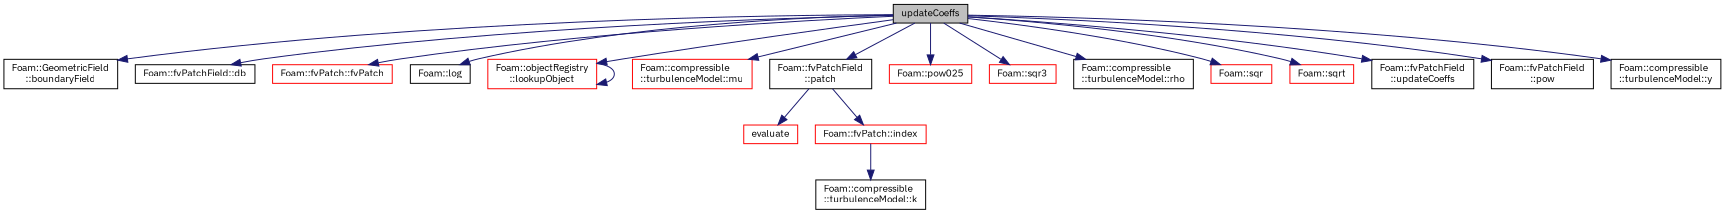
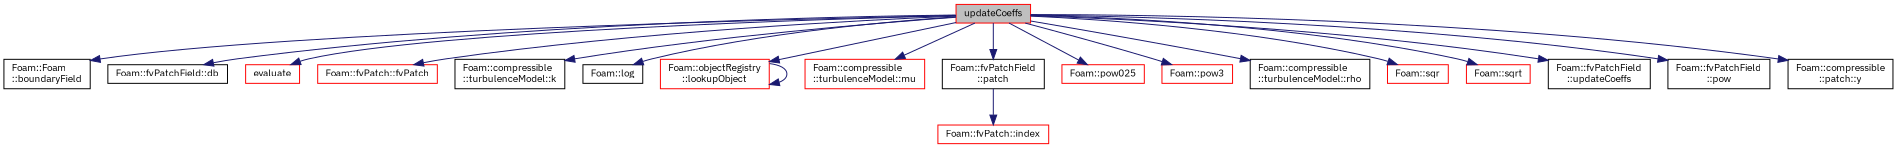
(931, 14) -> (993, 14)
(61, 74) -> (47, 74)
(1023, 74) -> (1197, 74)
(1666, 74) -> (1841, 74)
(797, 103) -> (627, 28)
(871, 157) -> (707, 41)
